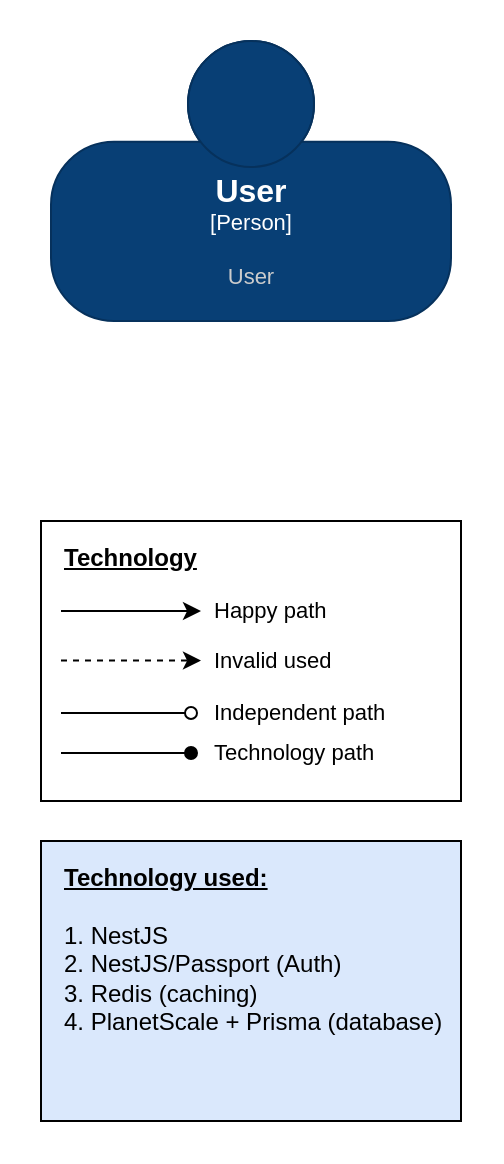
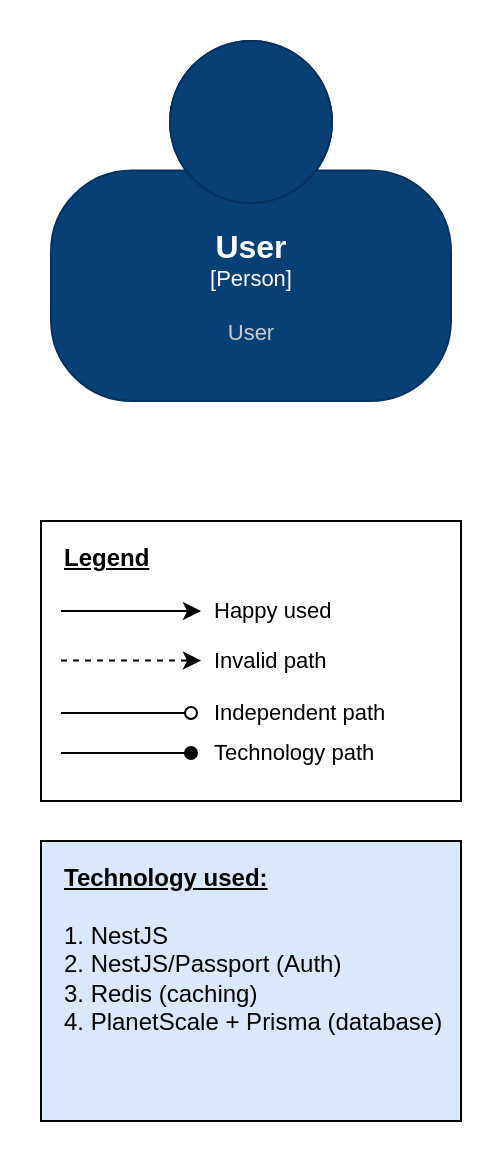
(251, 181) -> (251, 221)
(129, 559) -> (105, 559)
(274, 611) -> (274, 611)
(280, 661) -> (280, 661)
